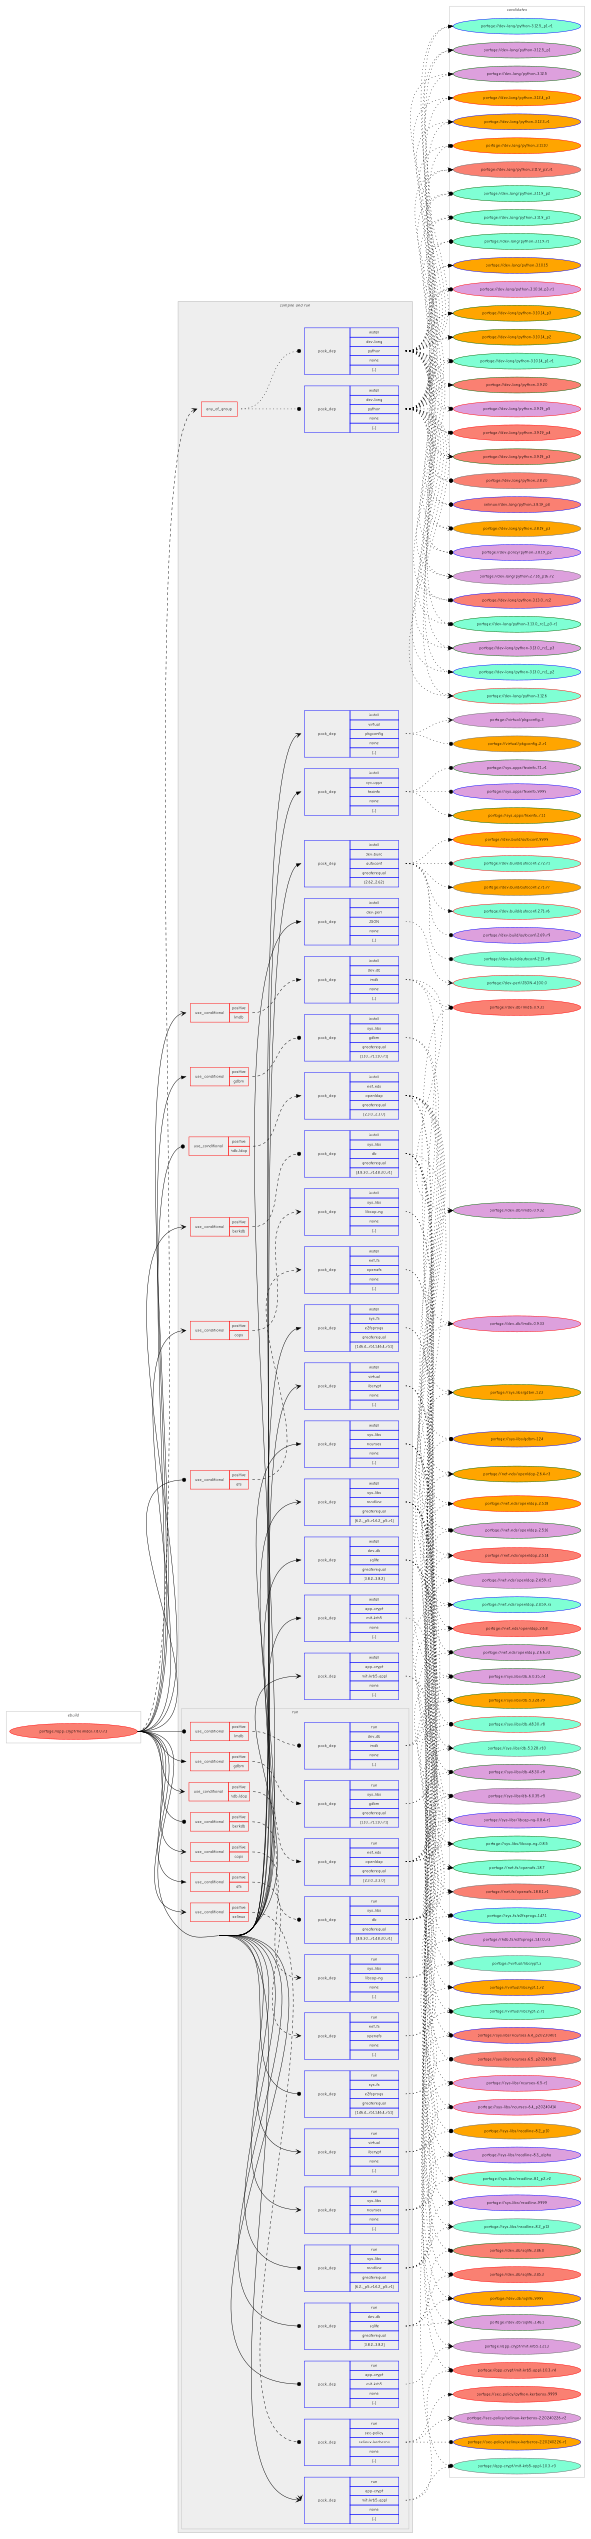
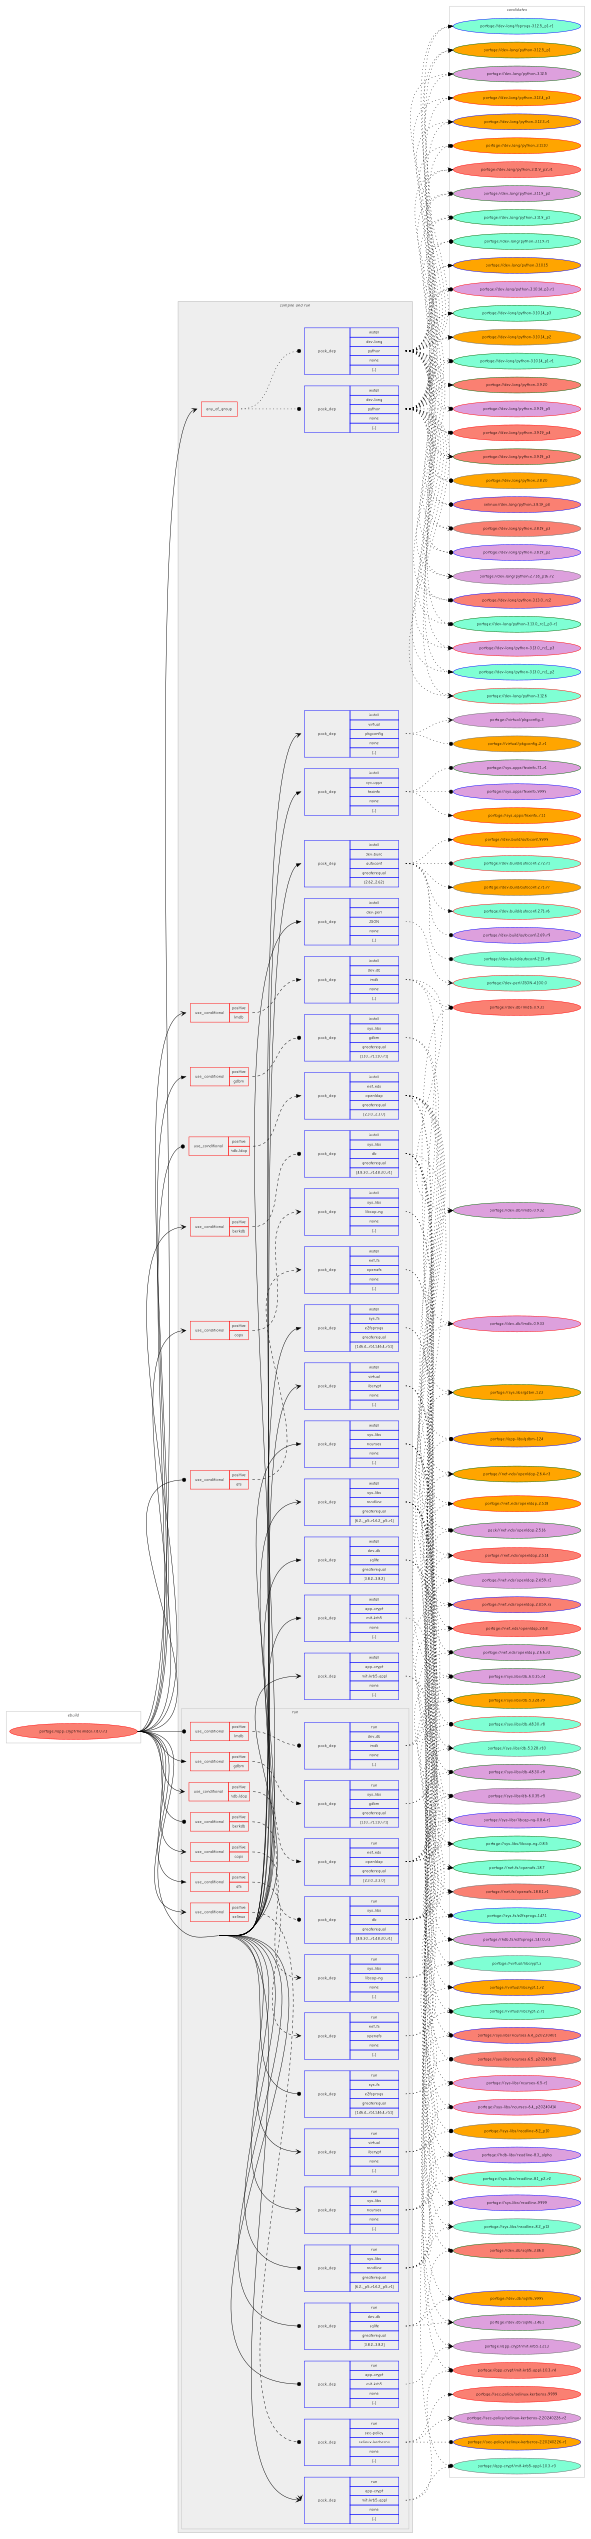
(517, 26) -> (517, 26)
(517, 50) -> (517, 50)
(517, 170) -> (517, 170)
(517, 194) -> (517, 194)
(517, 313) -> (517, 313)
(517, 337) -> (517, 337)
(517, 481) -> (517, 481)
(517, 529) -> (517, 529)
(517, 552) -> (517, 552)
(517, 648) -> (517, 648)
(517, 816) -> (517, 816)
(167, 1072) -> (167, 1072)
(517, 1439) -> (517, 1439)
(517, 1530) -> (517, 1530)
(517, 1605) -> (517, 1605)
(517, 2155) -> (517, 2155)
(517, 2275) -> none
(517, 2394) -> (517, 2394)
